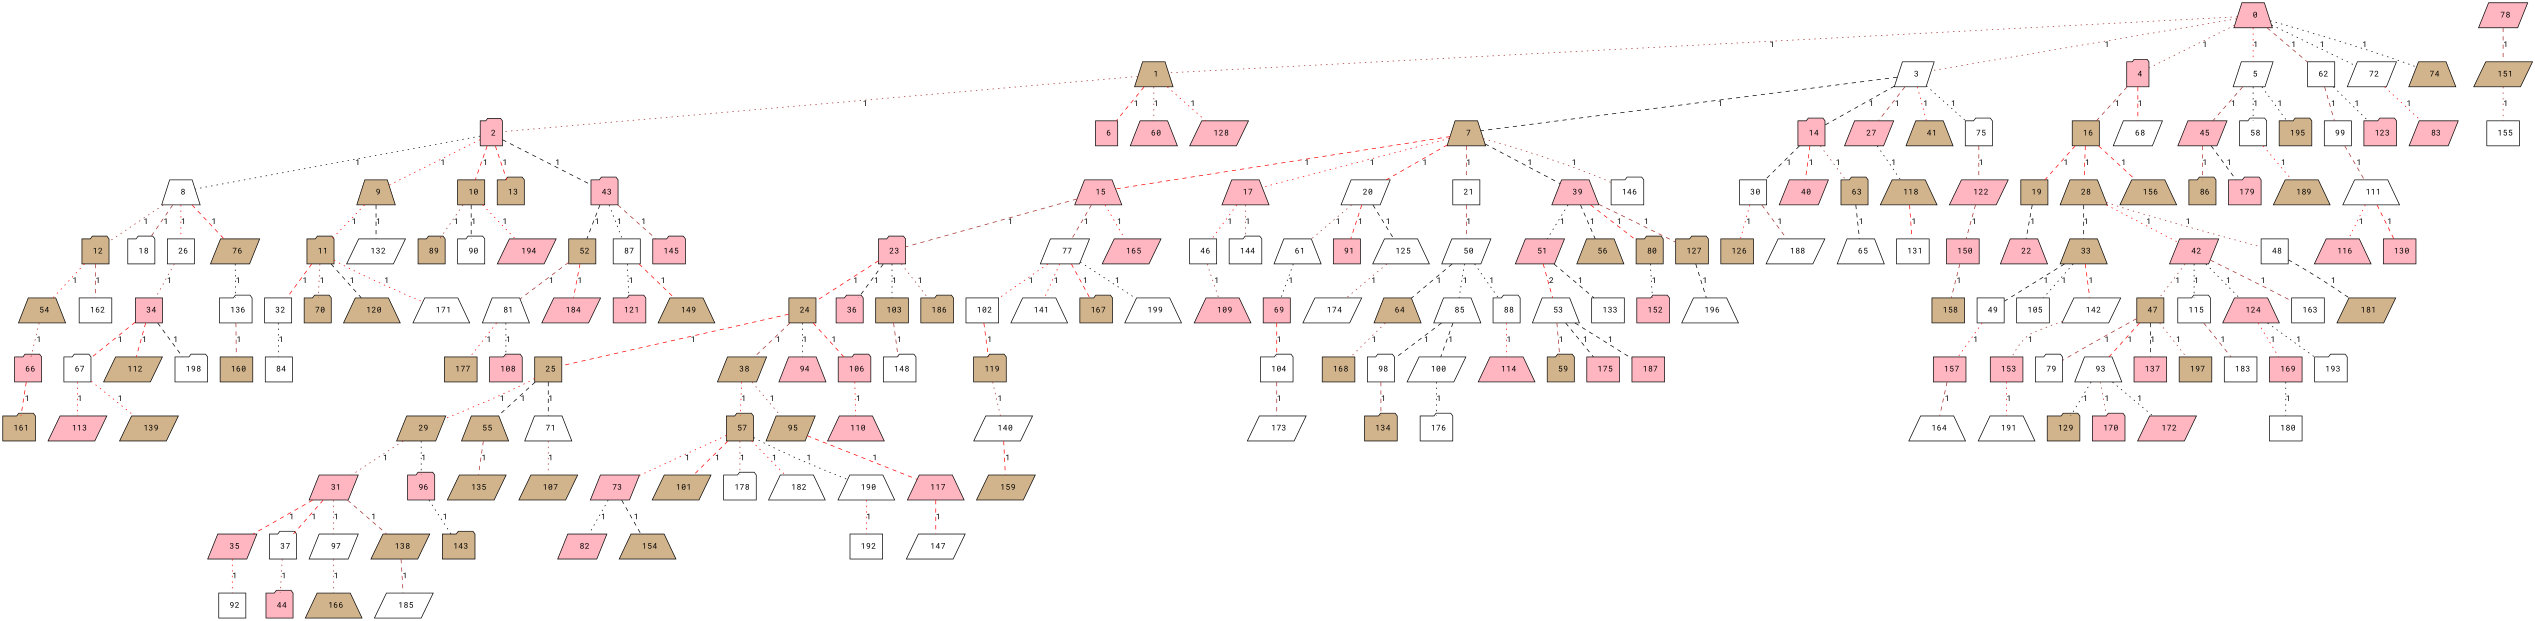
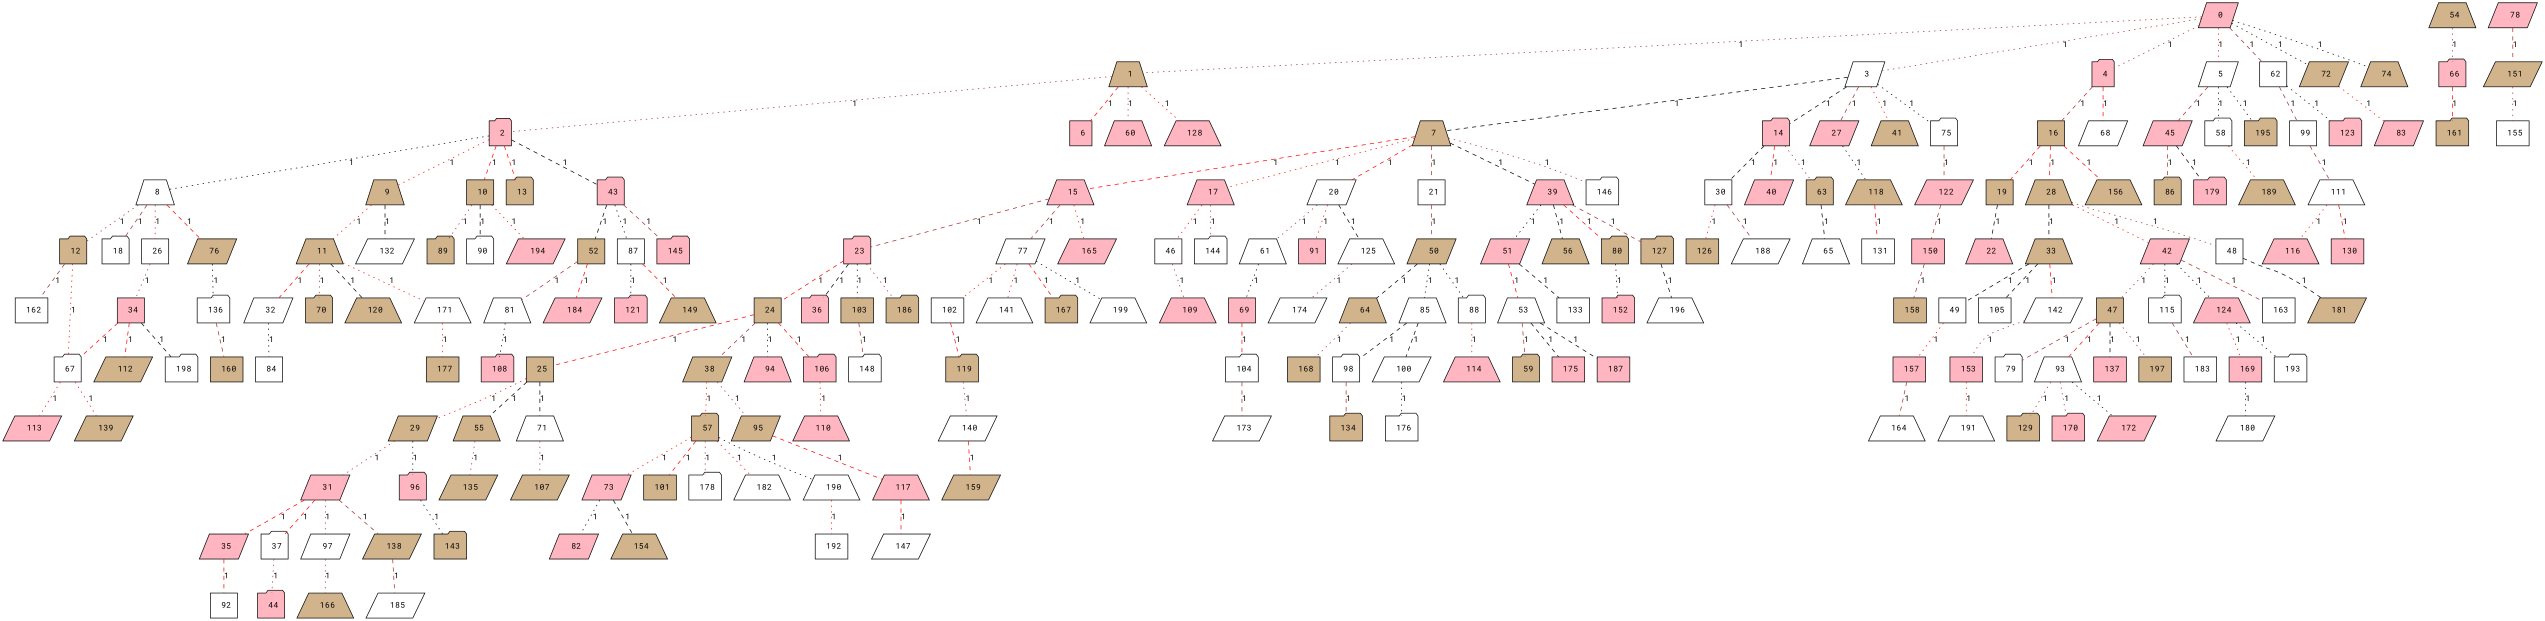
(2253, 15) -> (2218, 15)
(2372, 74) -> (2324, 74)
(1219, 133) -> (1193, 133)
(1356, 222) -> (1322, 222)
(320, 251) -> (320, 251)
(1466, 251) -> (1432, 251)
(69, 281) -> (70, 310)
(1552, 281) -> (1517, 281)
(2058, 281) -> (2022, 281)
(278, 310) -> (268, 310)
(483, 340) -> (443, 340)
(2081, 399) -> (2041, 399)
(2286, 428) -> (2245, 428)
(481, 458) -> (473, 458)
(682, 488) -> (660, 488)
(232, 576) -> (224, 576)
